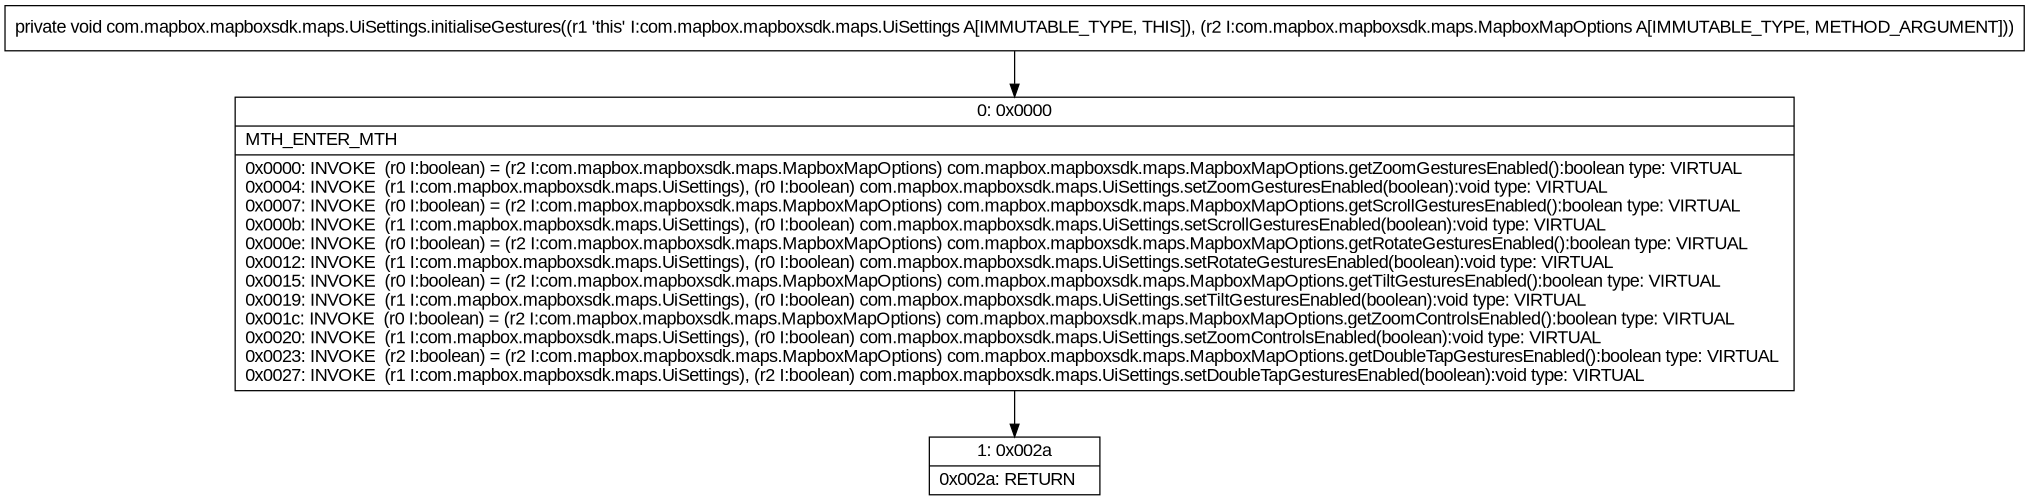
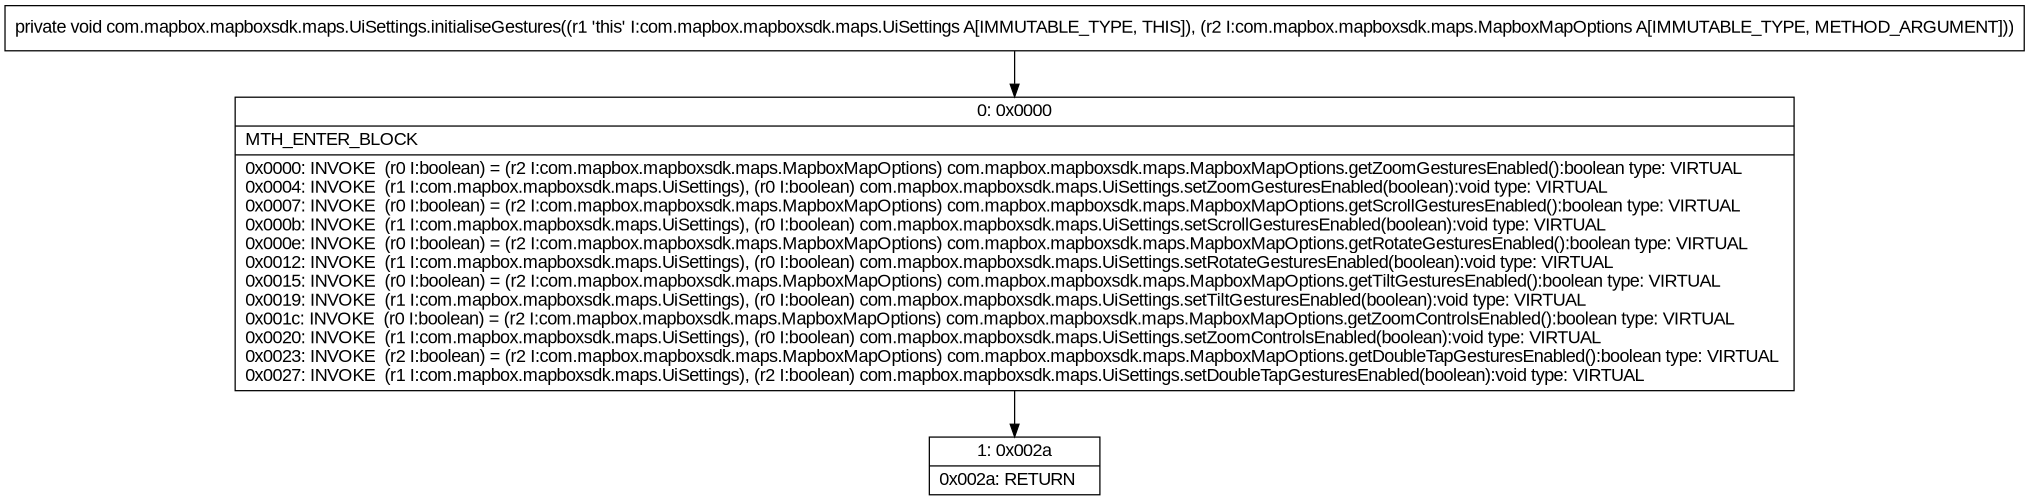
(321, 140) -> (332, 140)
